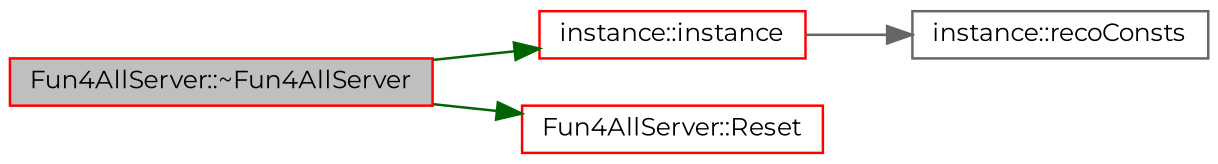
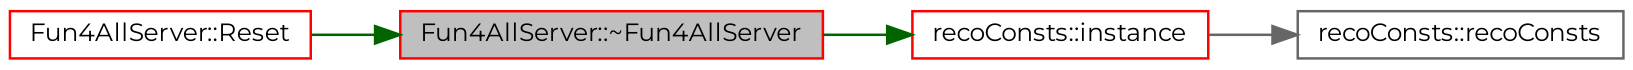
(672, 35) -> (1060, 35)
(1060, 35) -> (1461, 35)
(465, 108) -> (343, 35)
